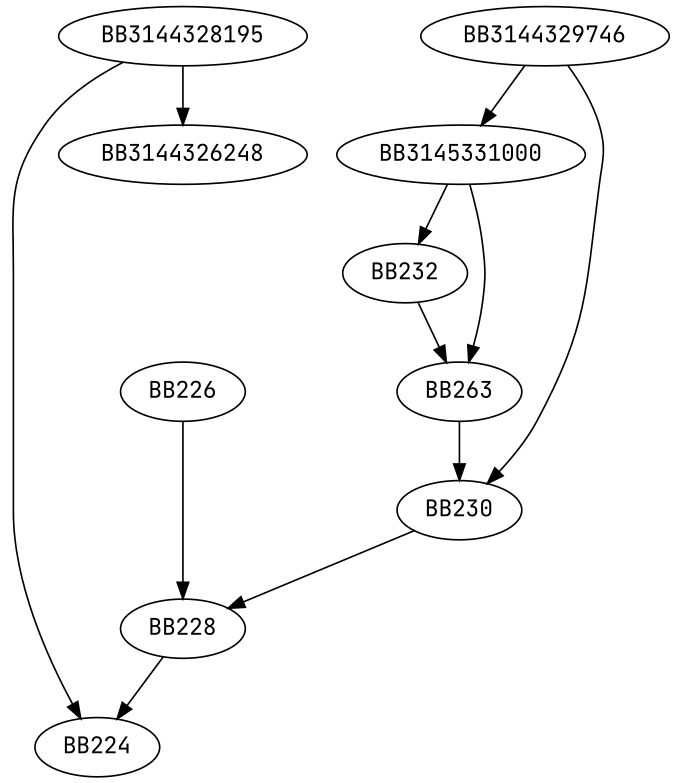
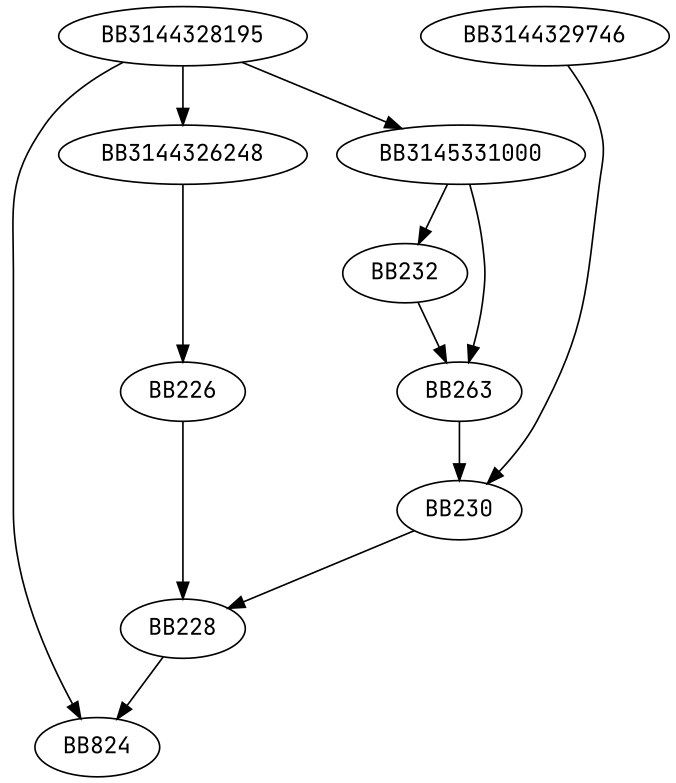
(508, 89) -> (314, 92)
none -> (183, 265)
(97, 747) -> (97, 747)
